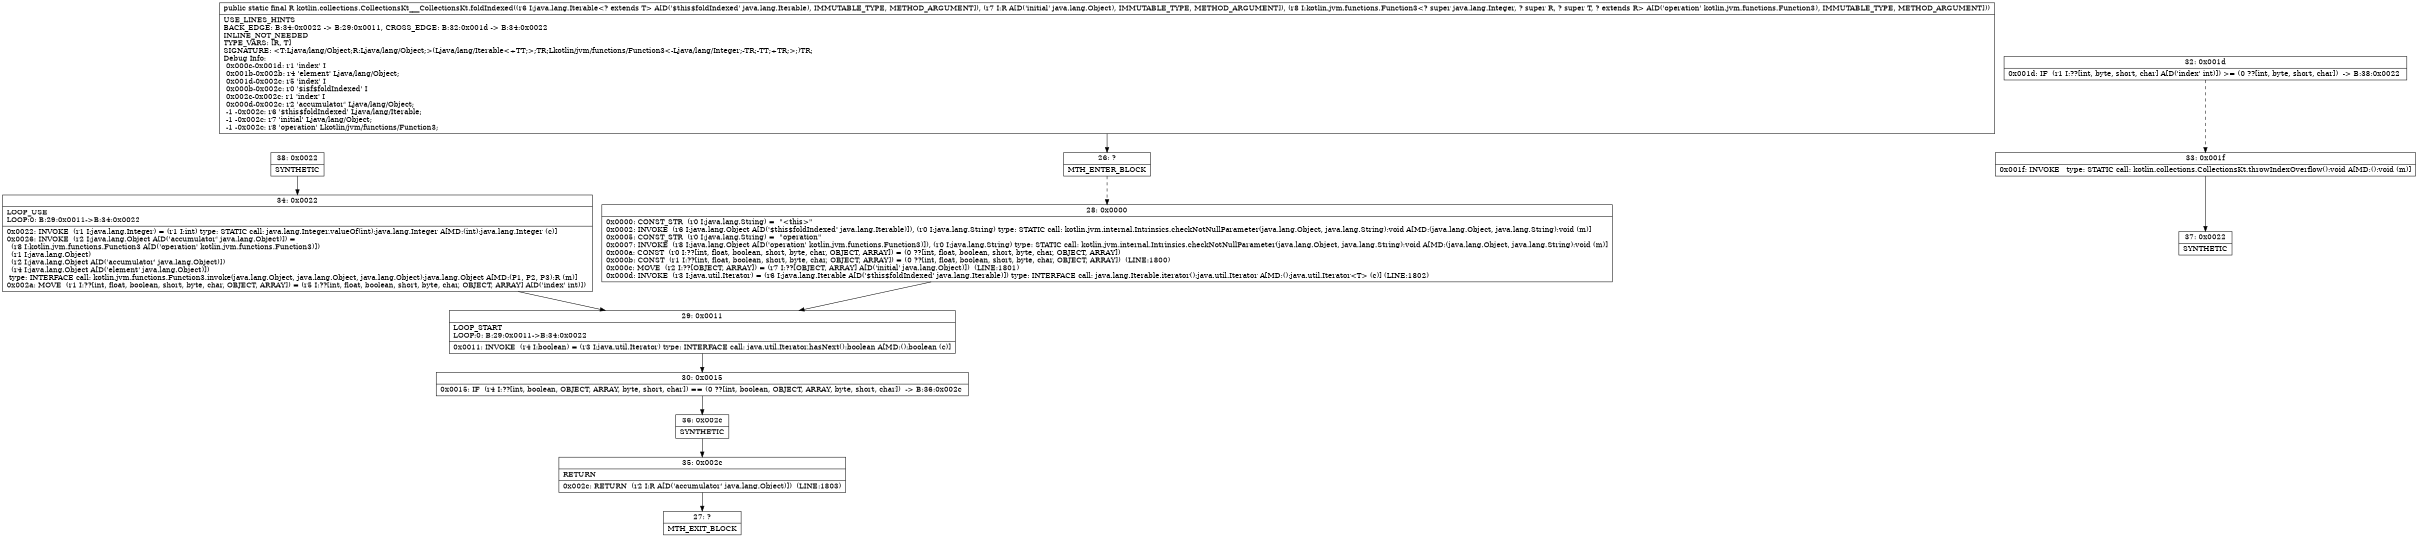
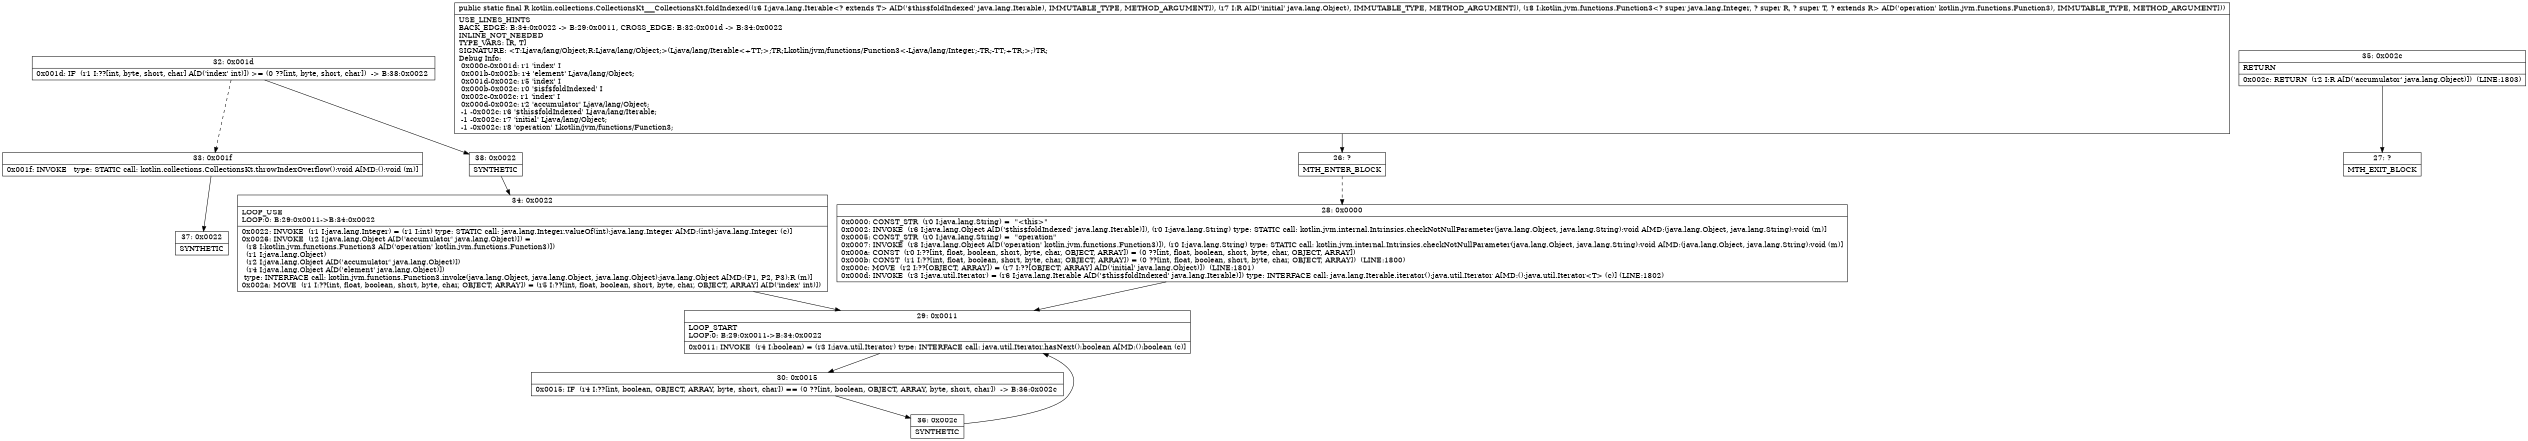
none -> (364, 116)
(702, 445) -> (1044, 409)
